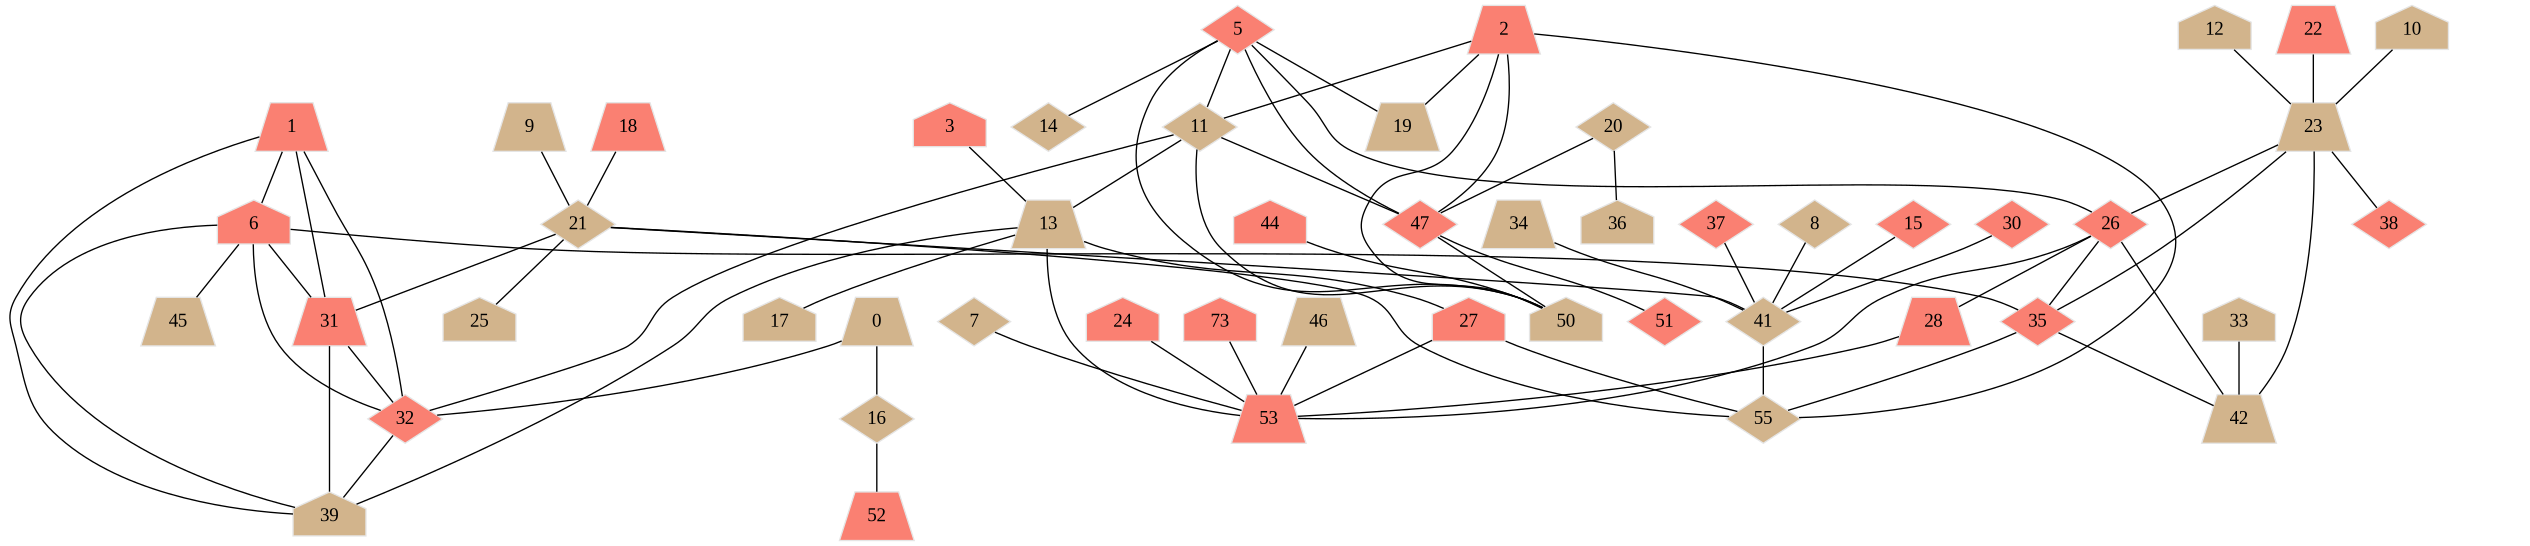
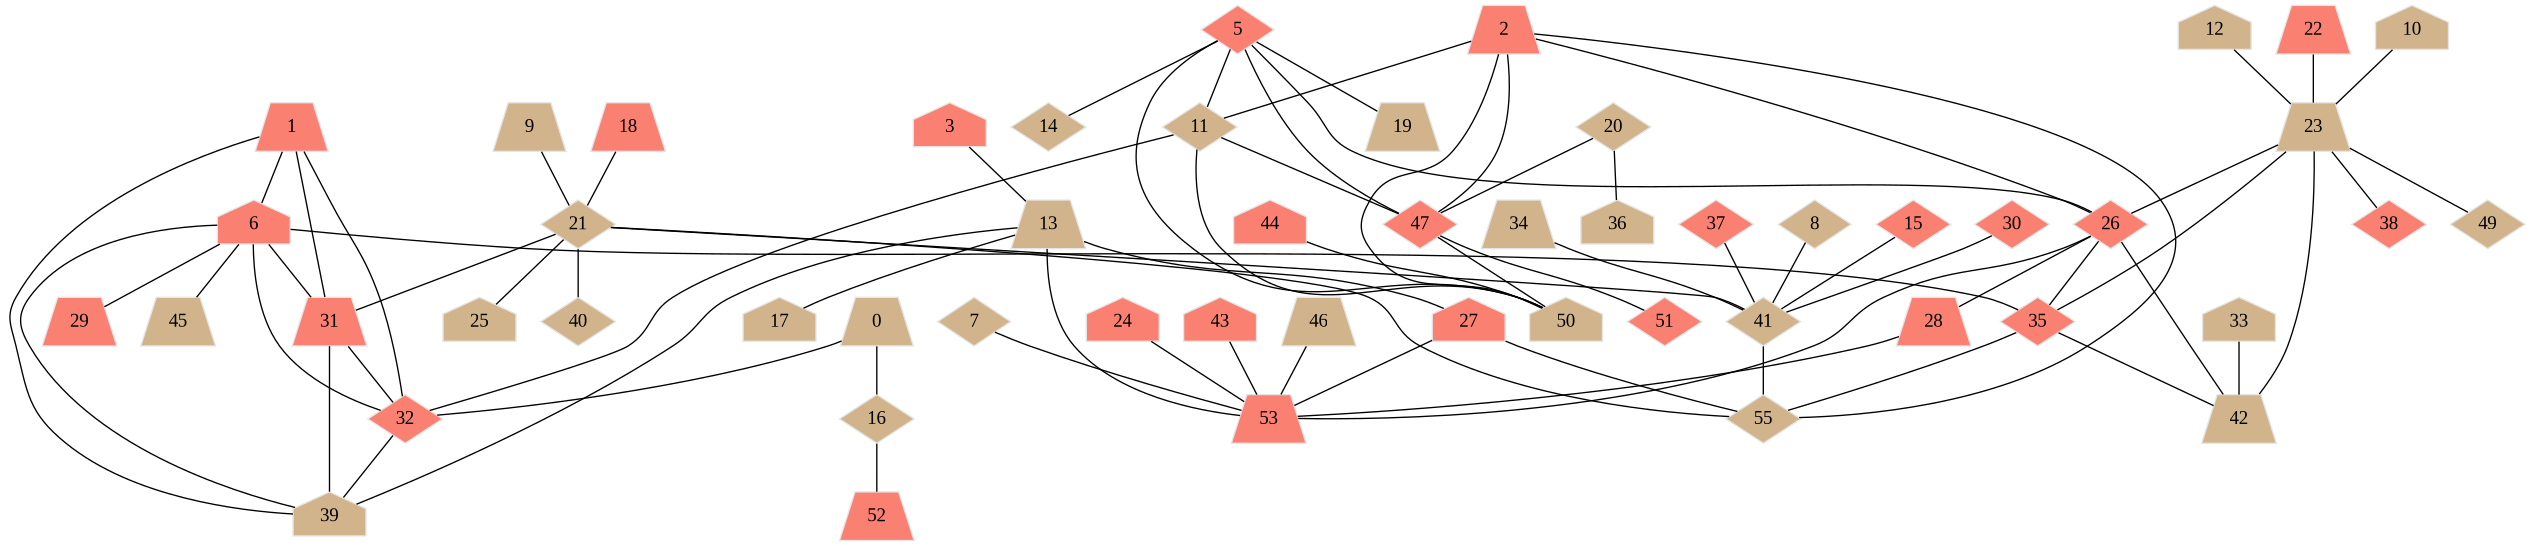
(1452, 79) -> (1816, 117)
(1127, 174) -> none
none -> (2488, 224)
none -> (79, 322)
none -> (578, 322)
(1220, 322) -> (1220, 322)
